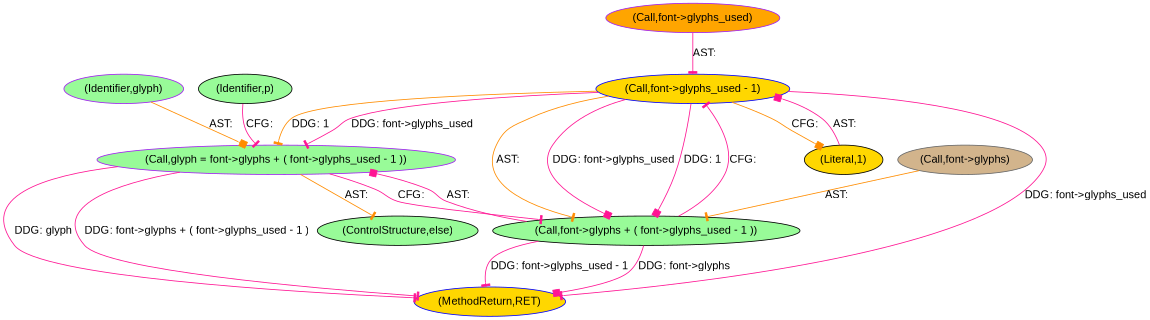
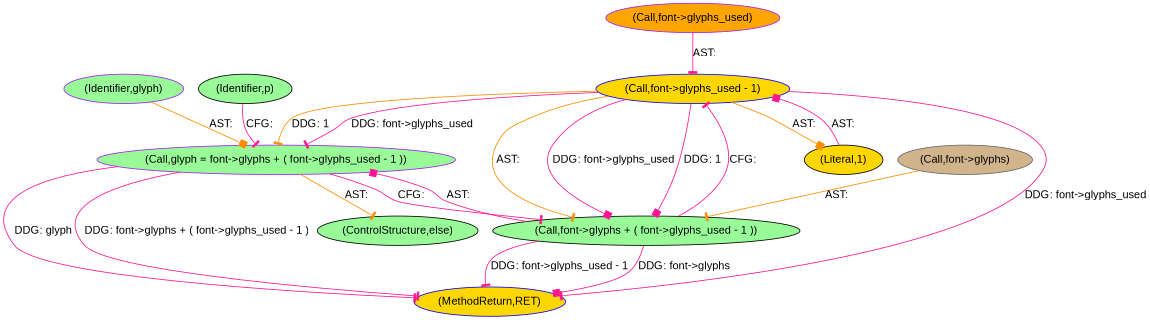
(807, 124) -> (806, 124)
